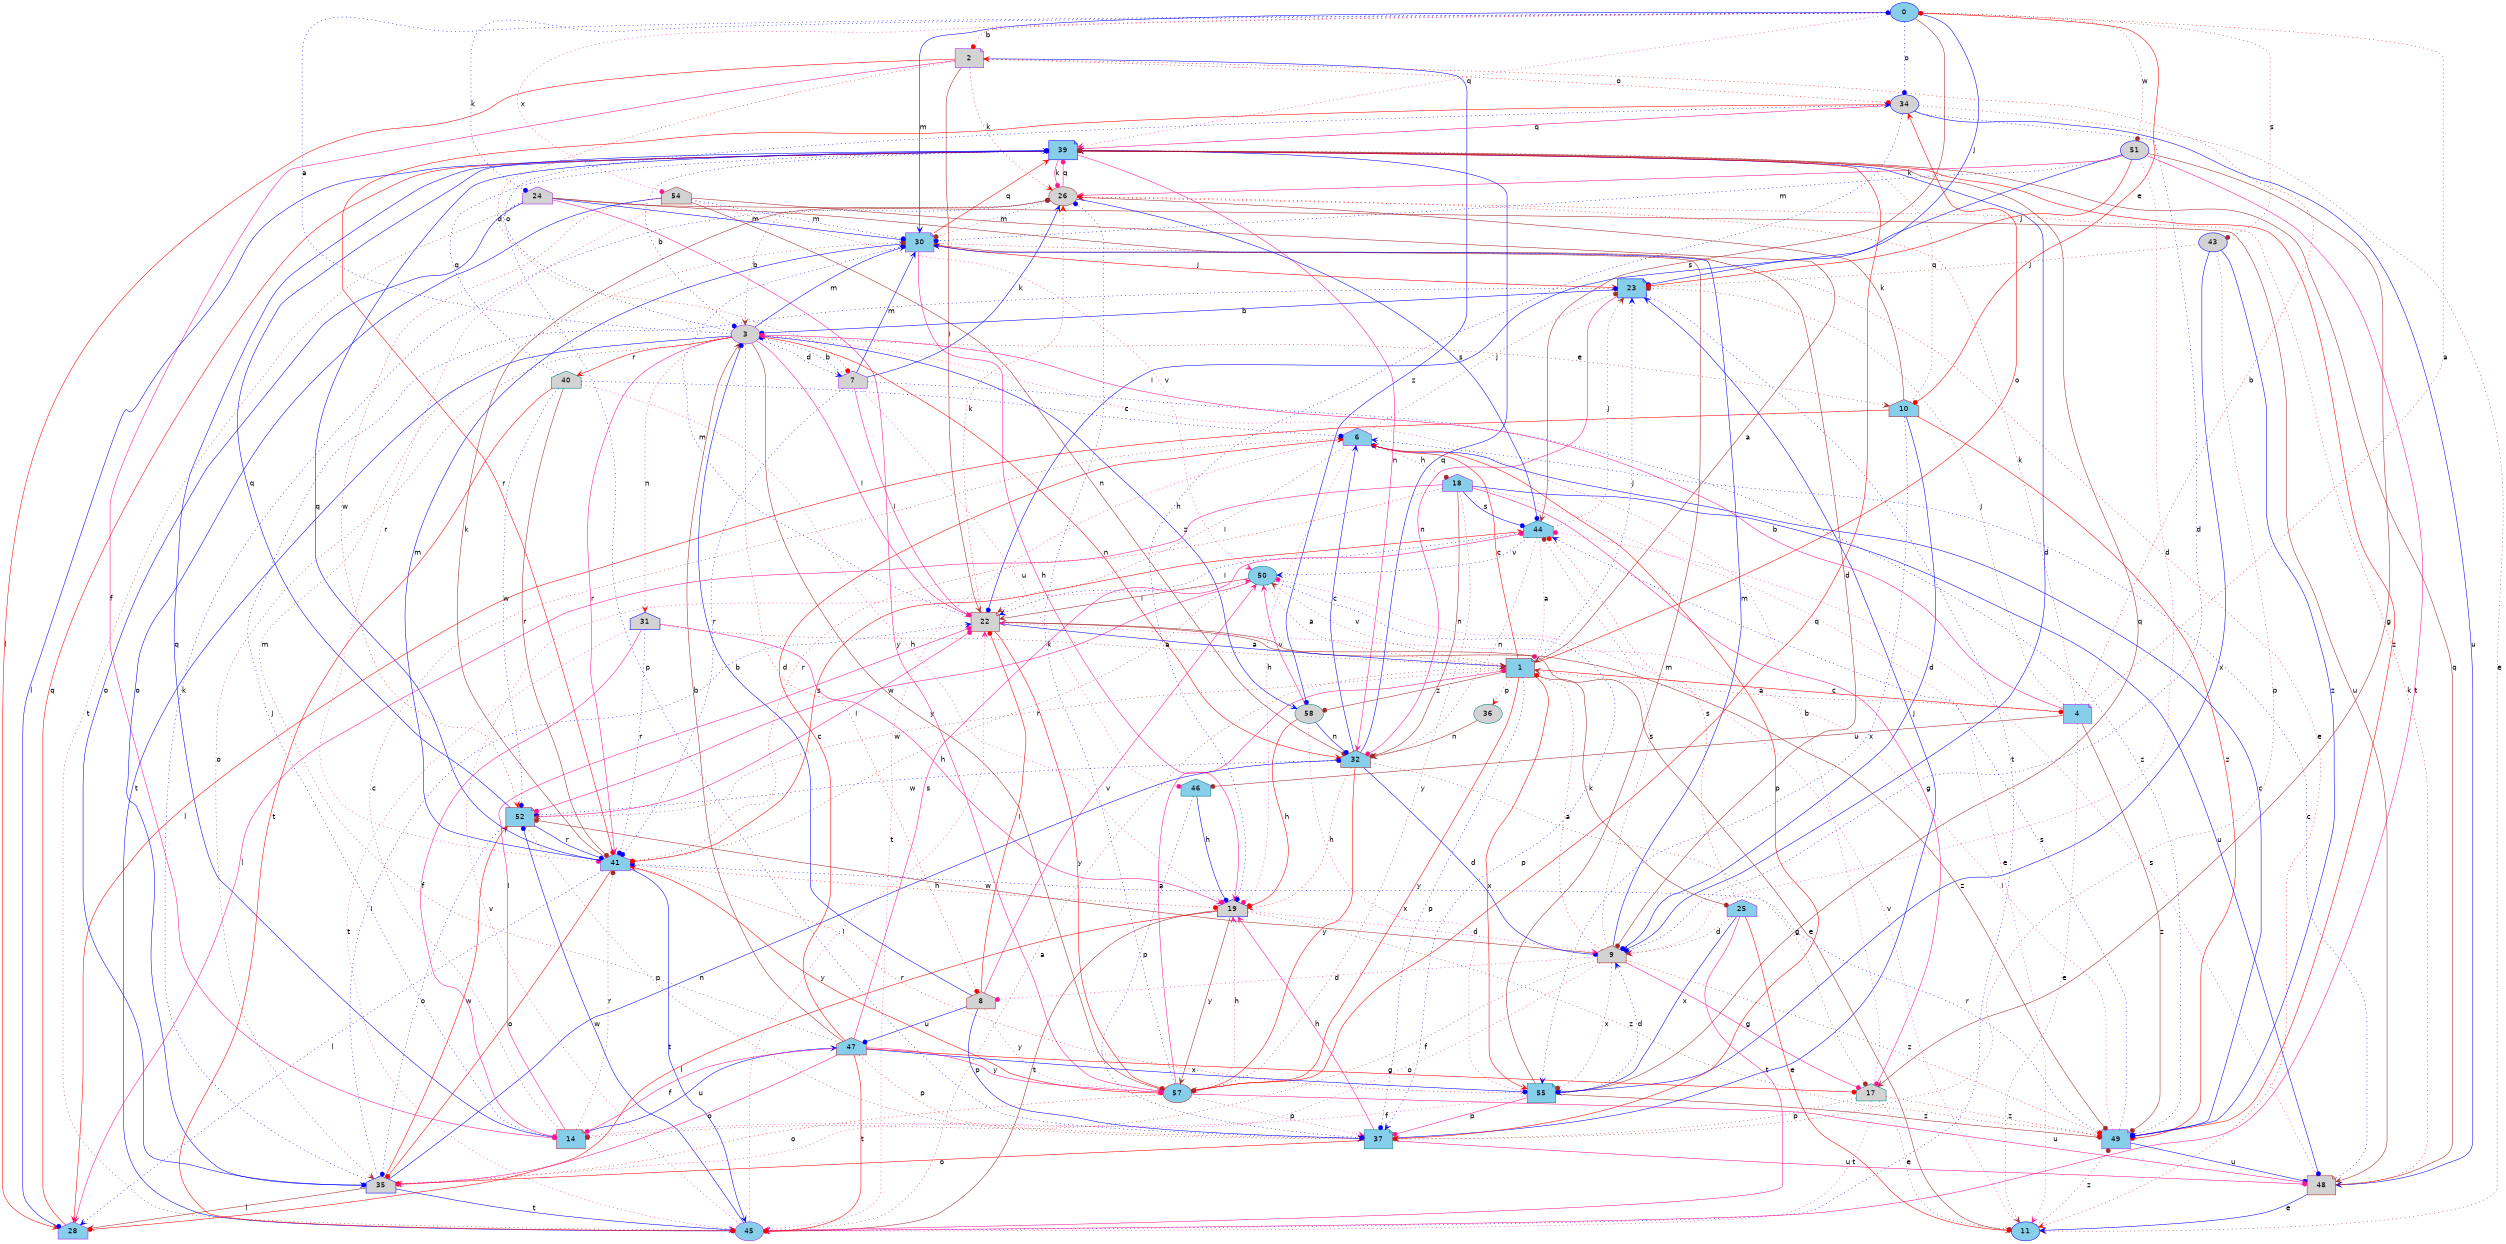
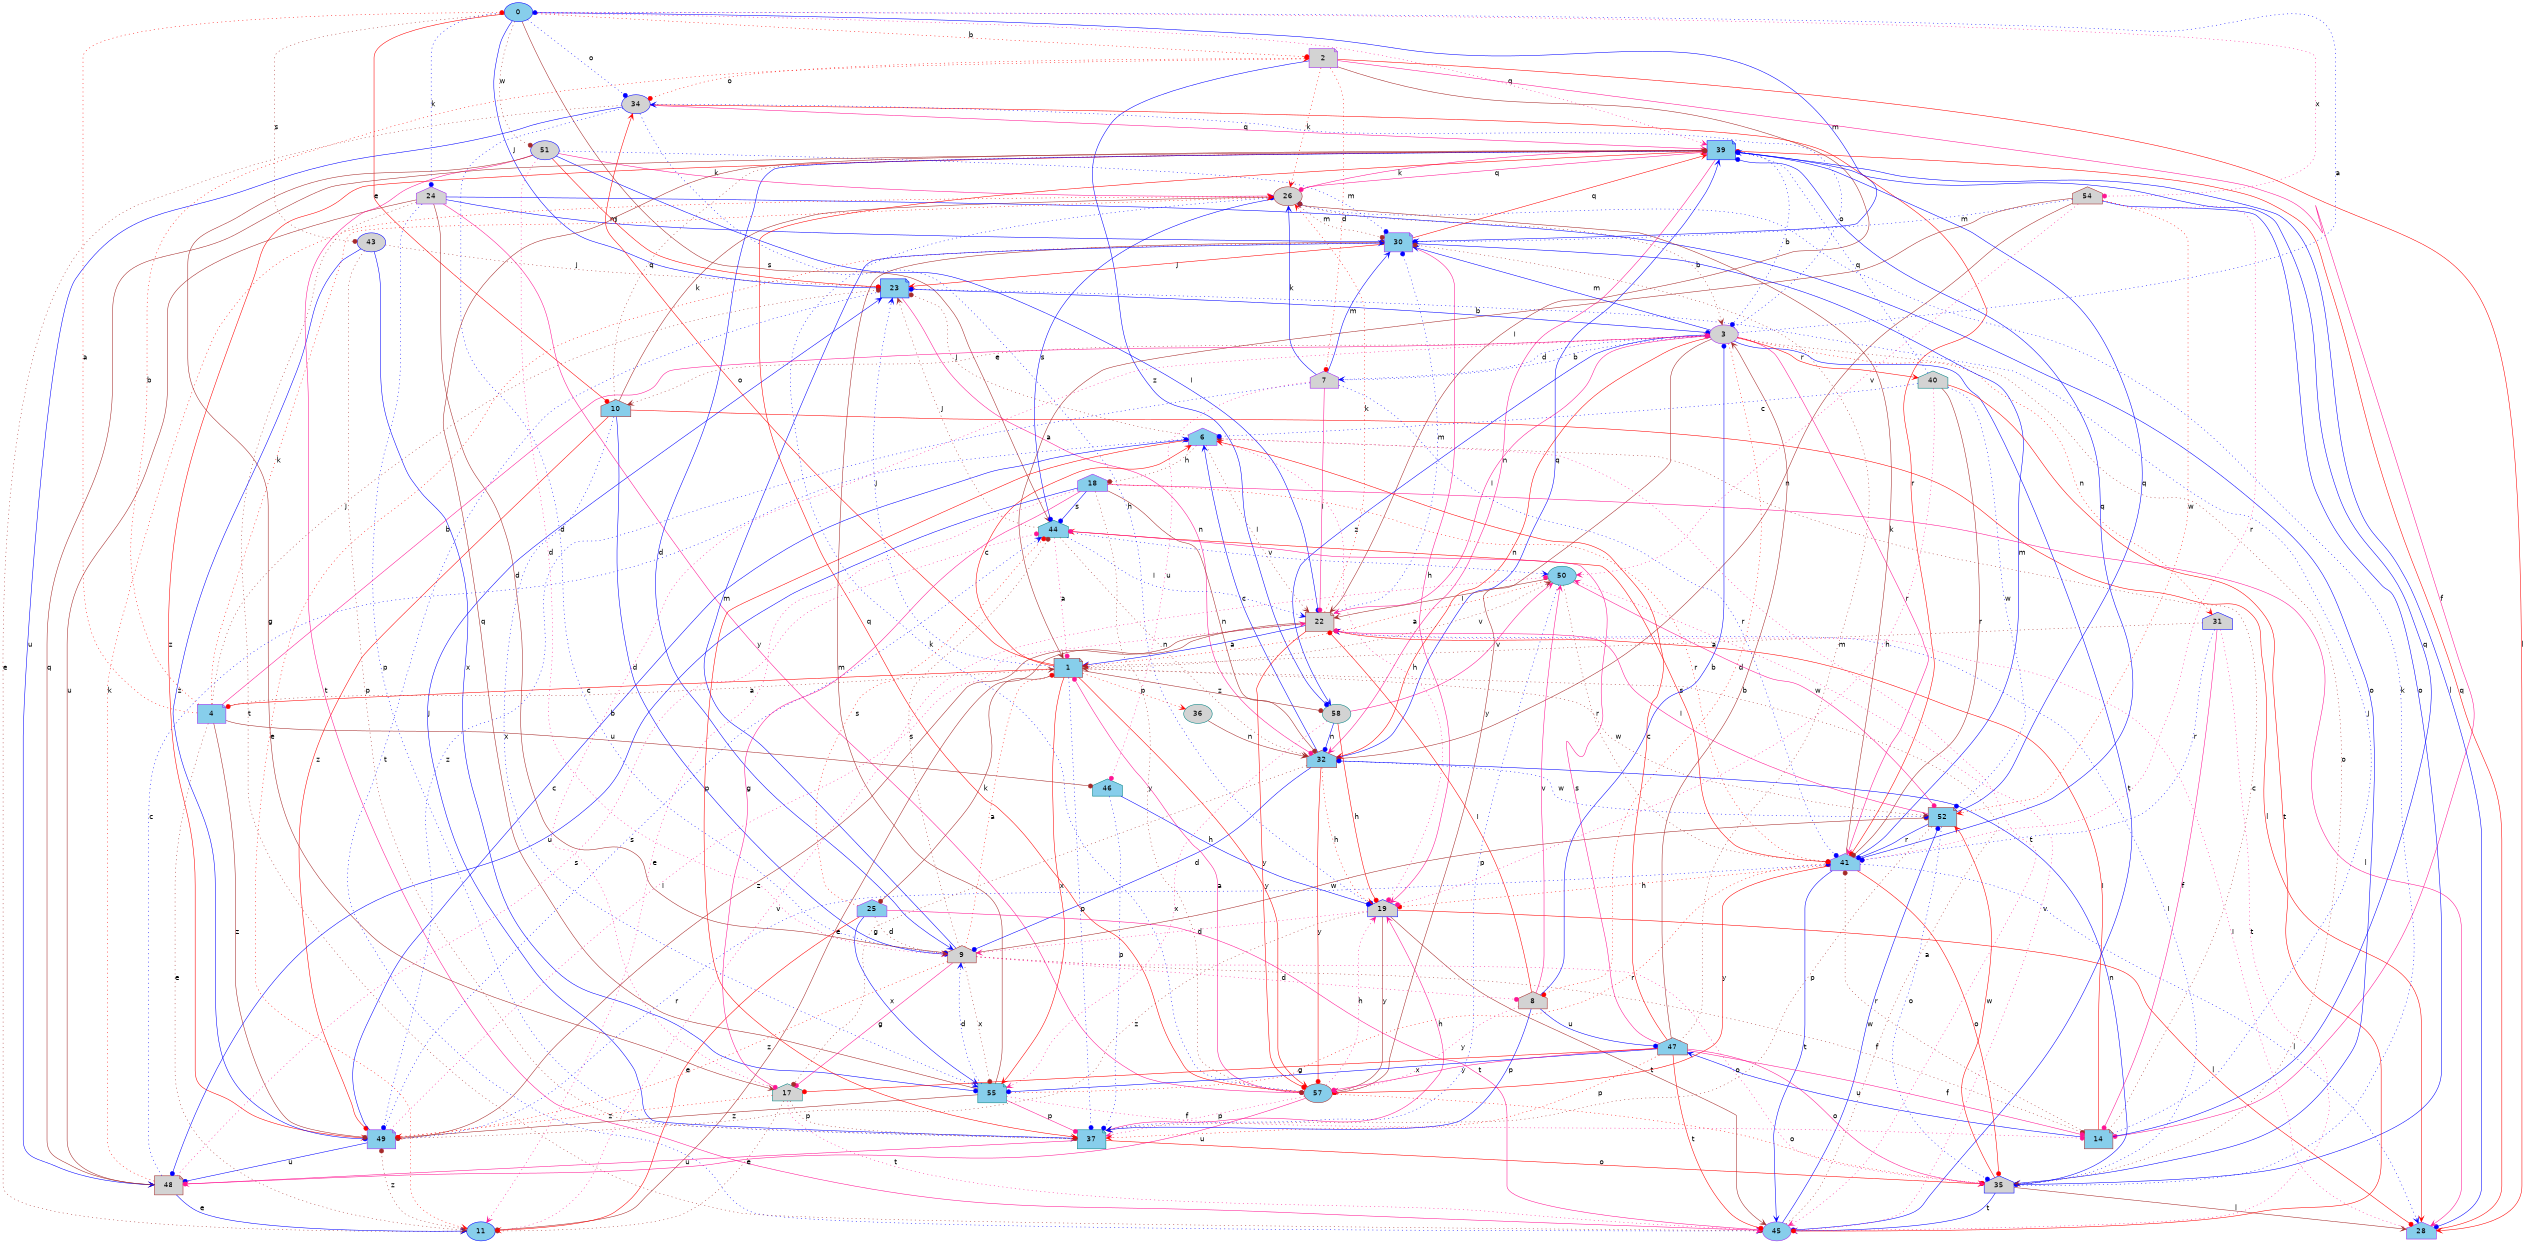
(937, 765) -> none
(573, 771) -> (1892, 685)
(852, 919) -> (2044, 676)
